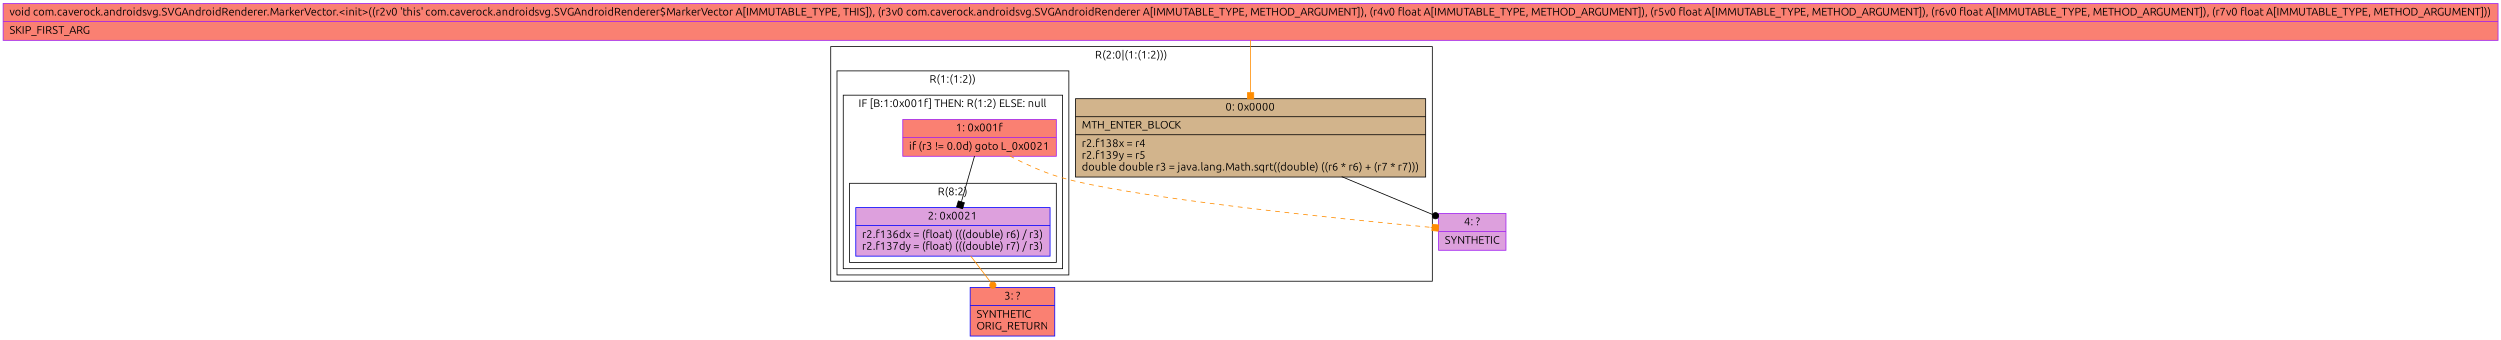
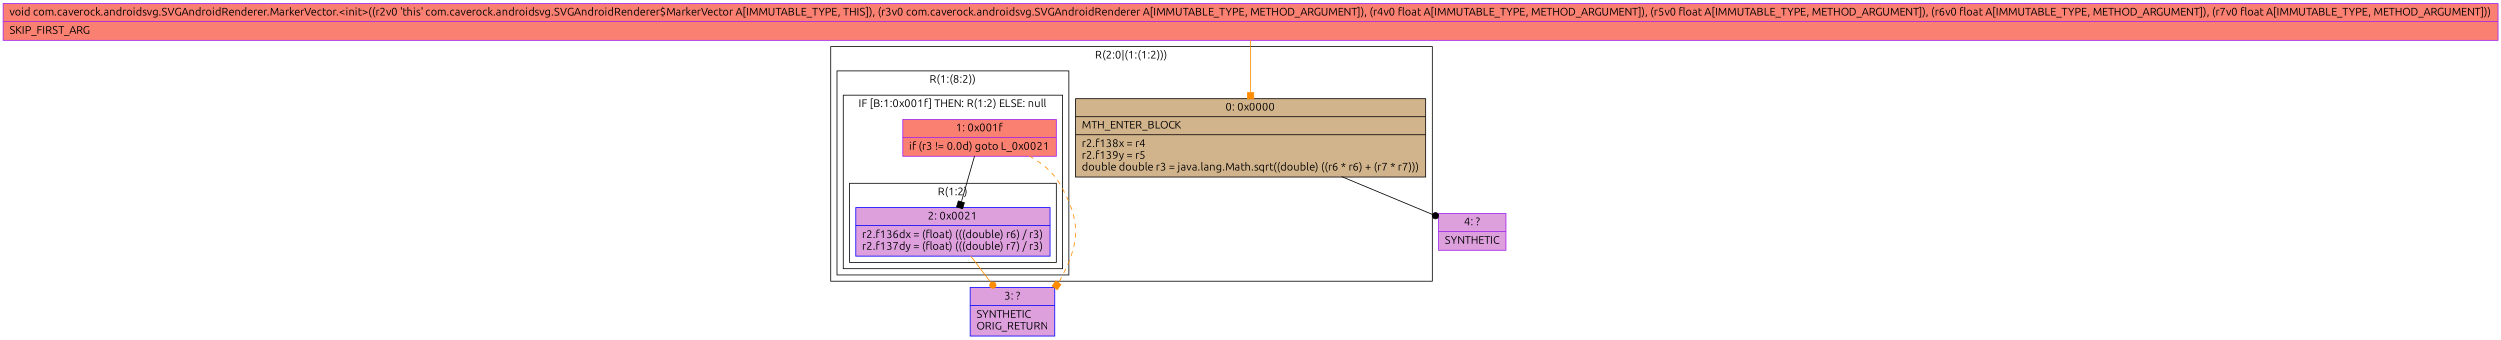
(953, 80) -> (953, 80)
(953, 192) -> (953, 192)
(1217, 204) -> (1074, 219)
(1012, 312) -> (1012, 312)
